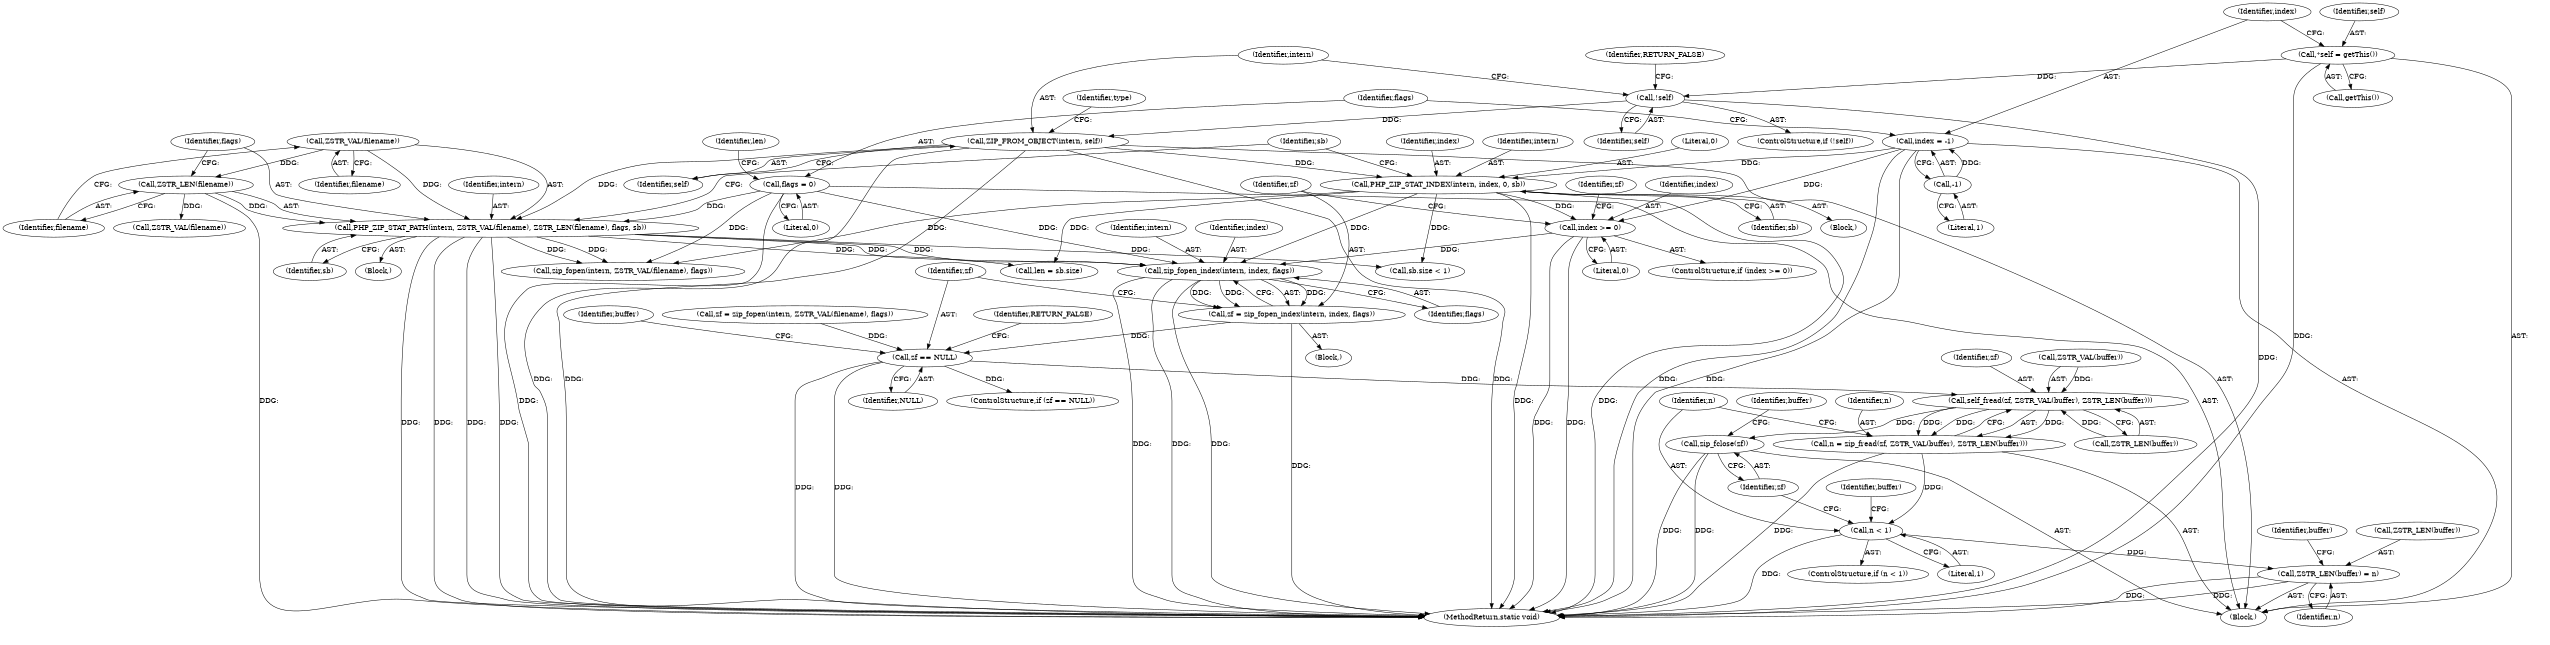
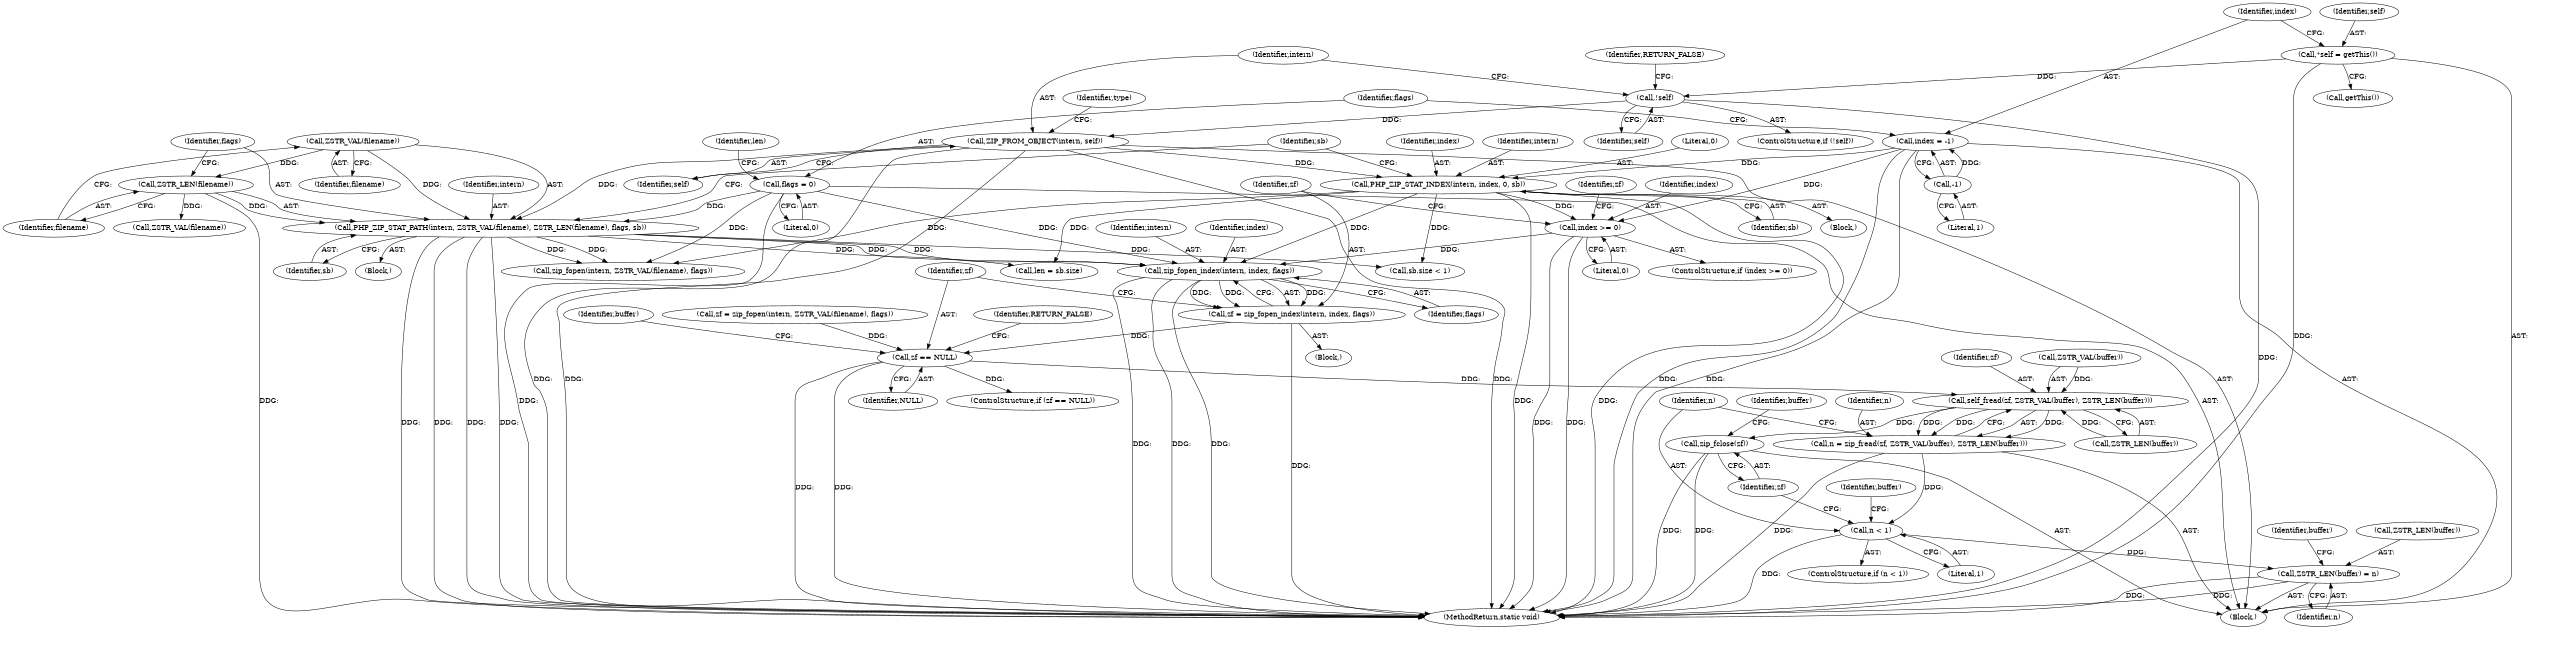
(2326, 81) -> none
